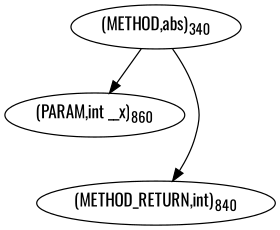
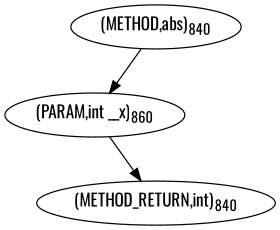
(200, 25) -> (200, 25)
(199, 109) -> (122, 154)
